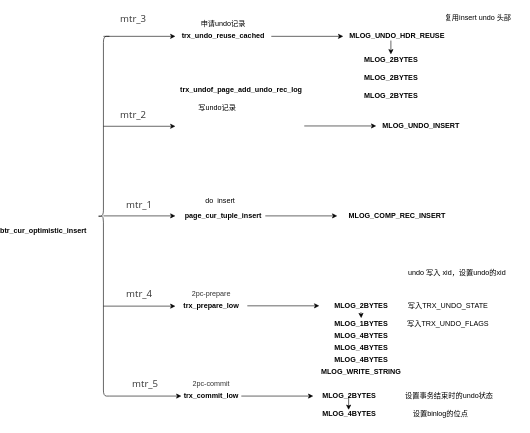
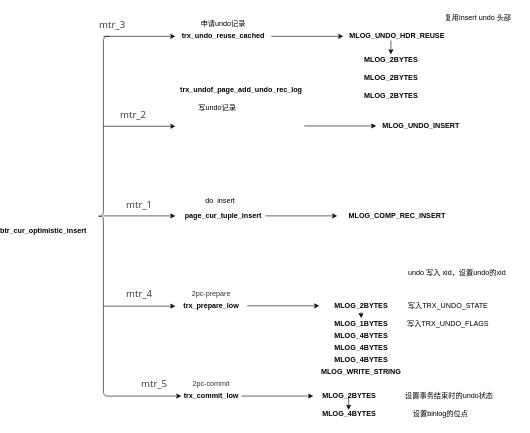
(134, 18) -> (113, 24)
(146, 384) -> (155, 384)
